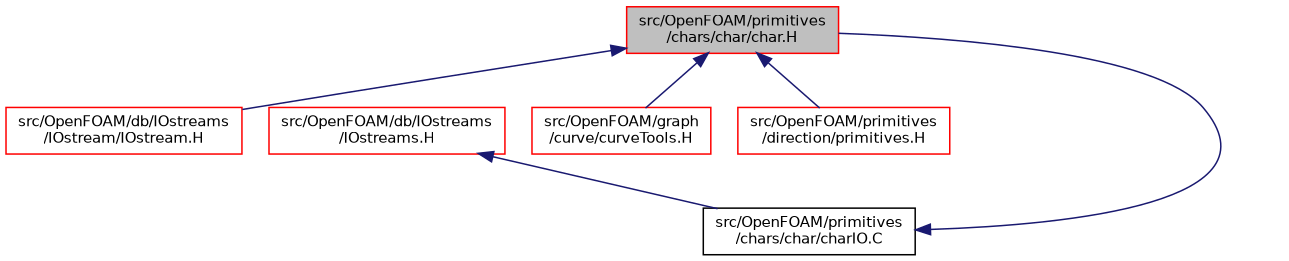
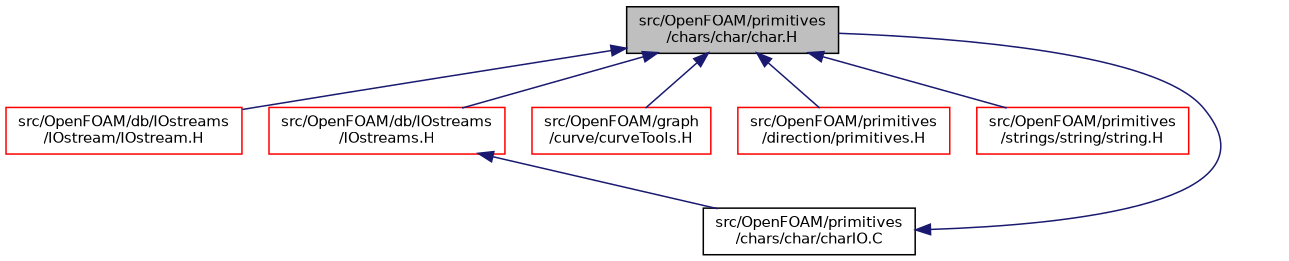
(733, 30) -> (733, 30)
none -> (553, 82)
none -> (1083, 131)
